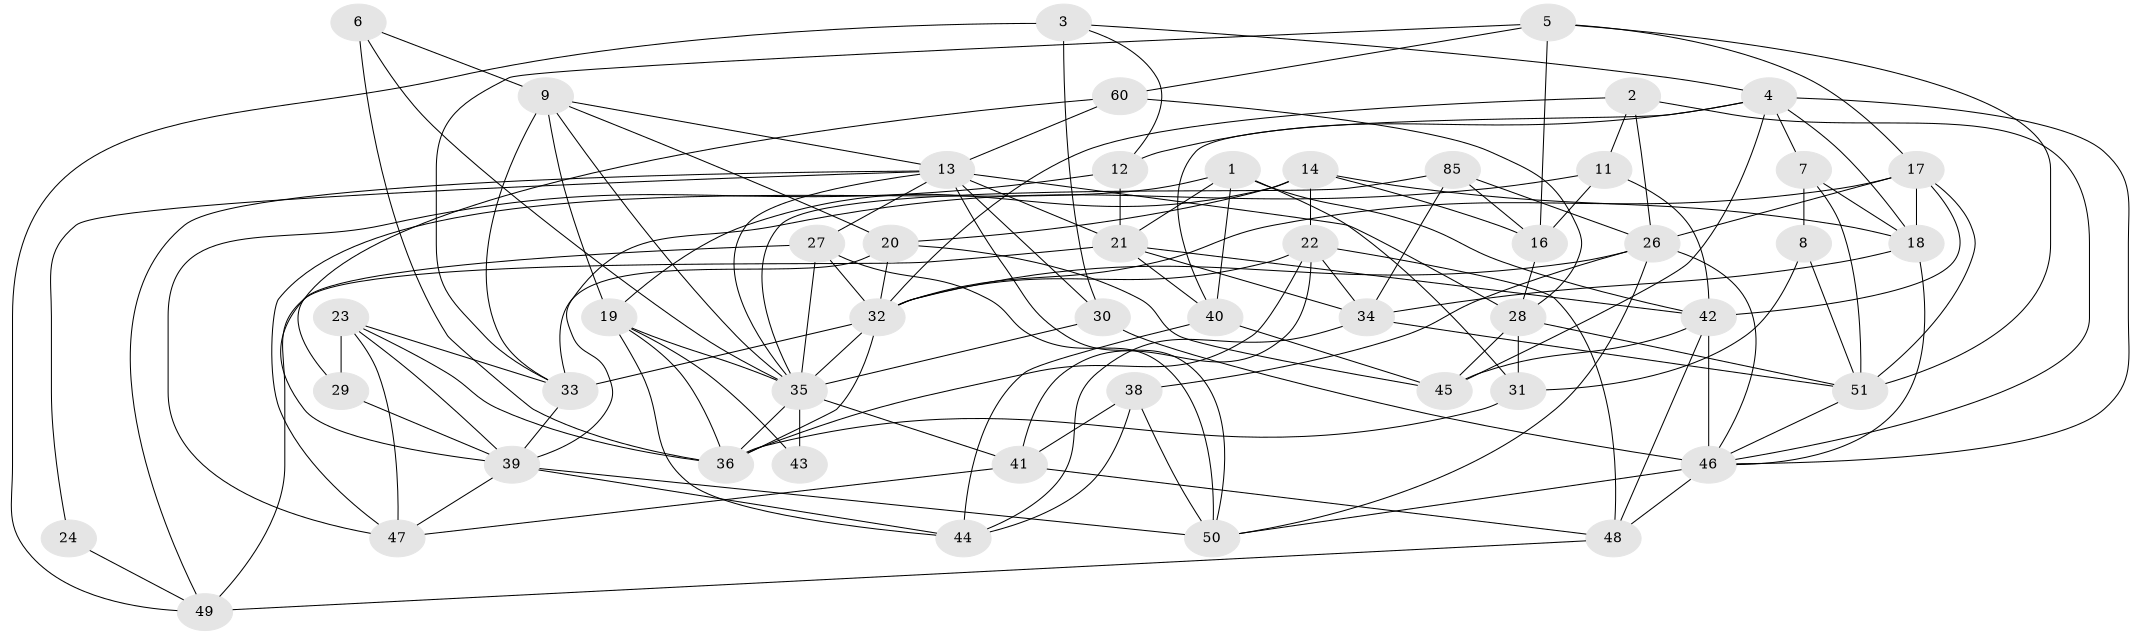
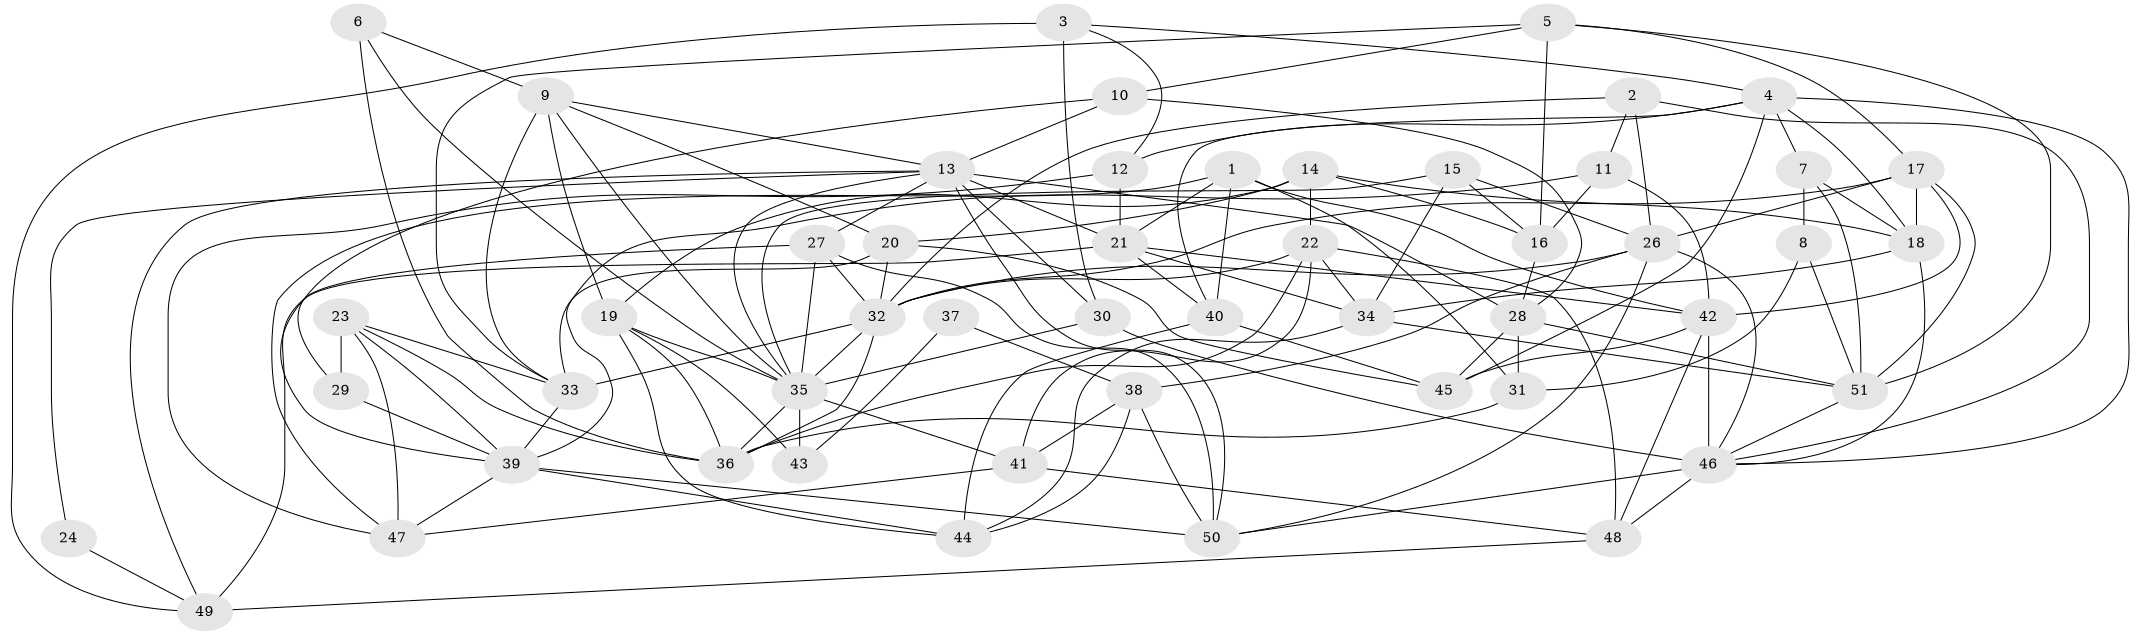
(1120, 96) -> (1120, 96)
(1453, 170) -> (1453, 170)
none -> (951, 317)
